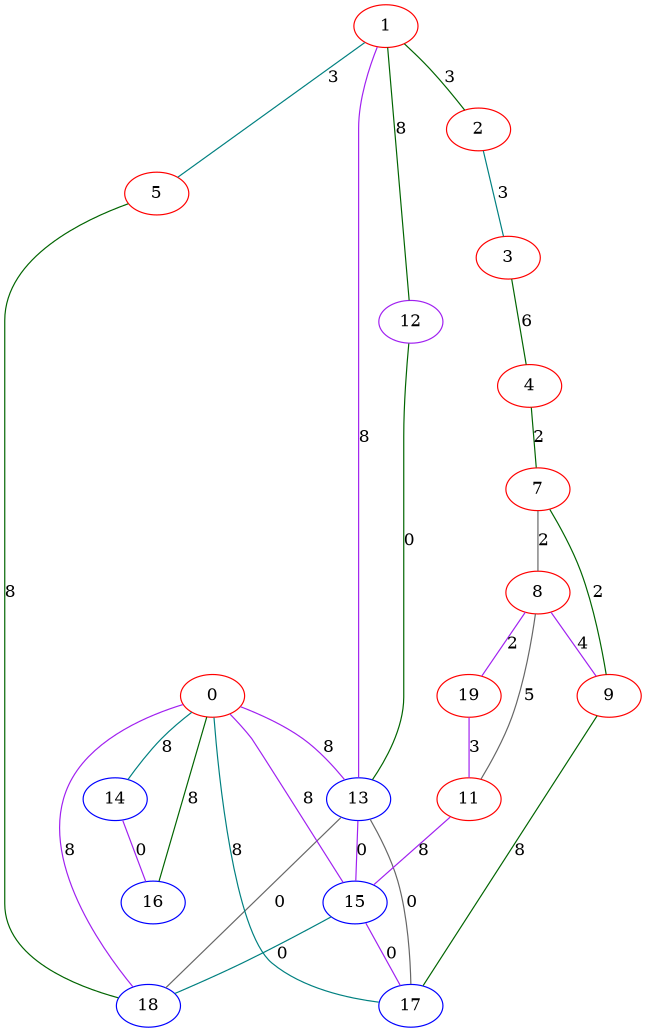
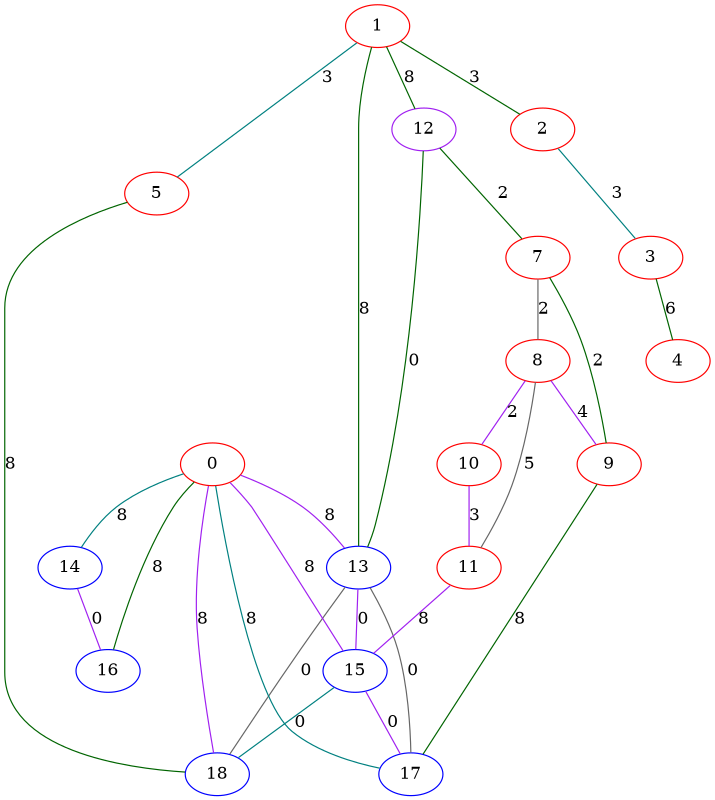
(359, 411) -> (359, 296)
(534, 438) -> (481, 193)
(469, 696) -> (469, 464)
